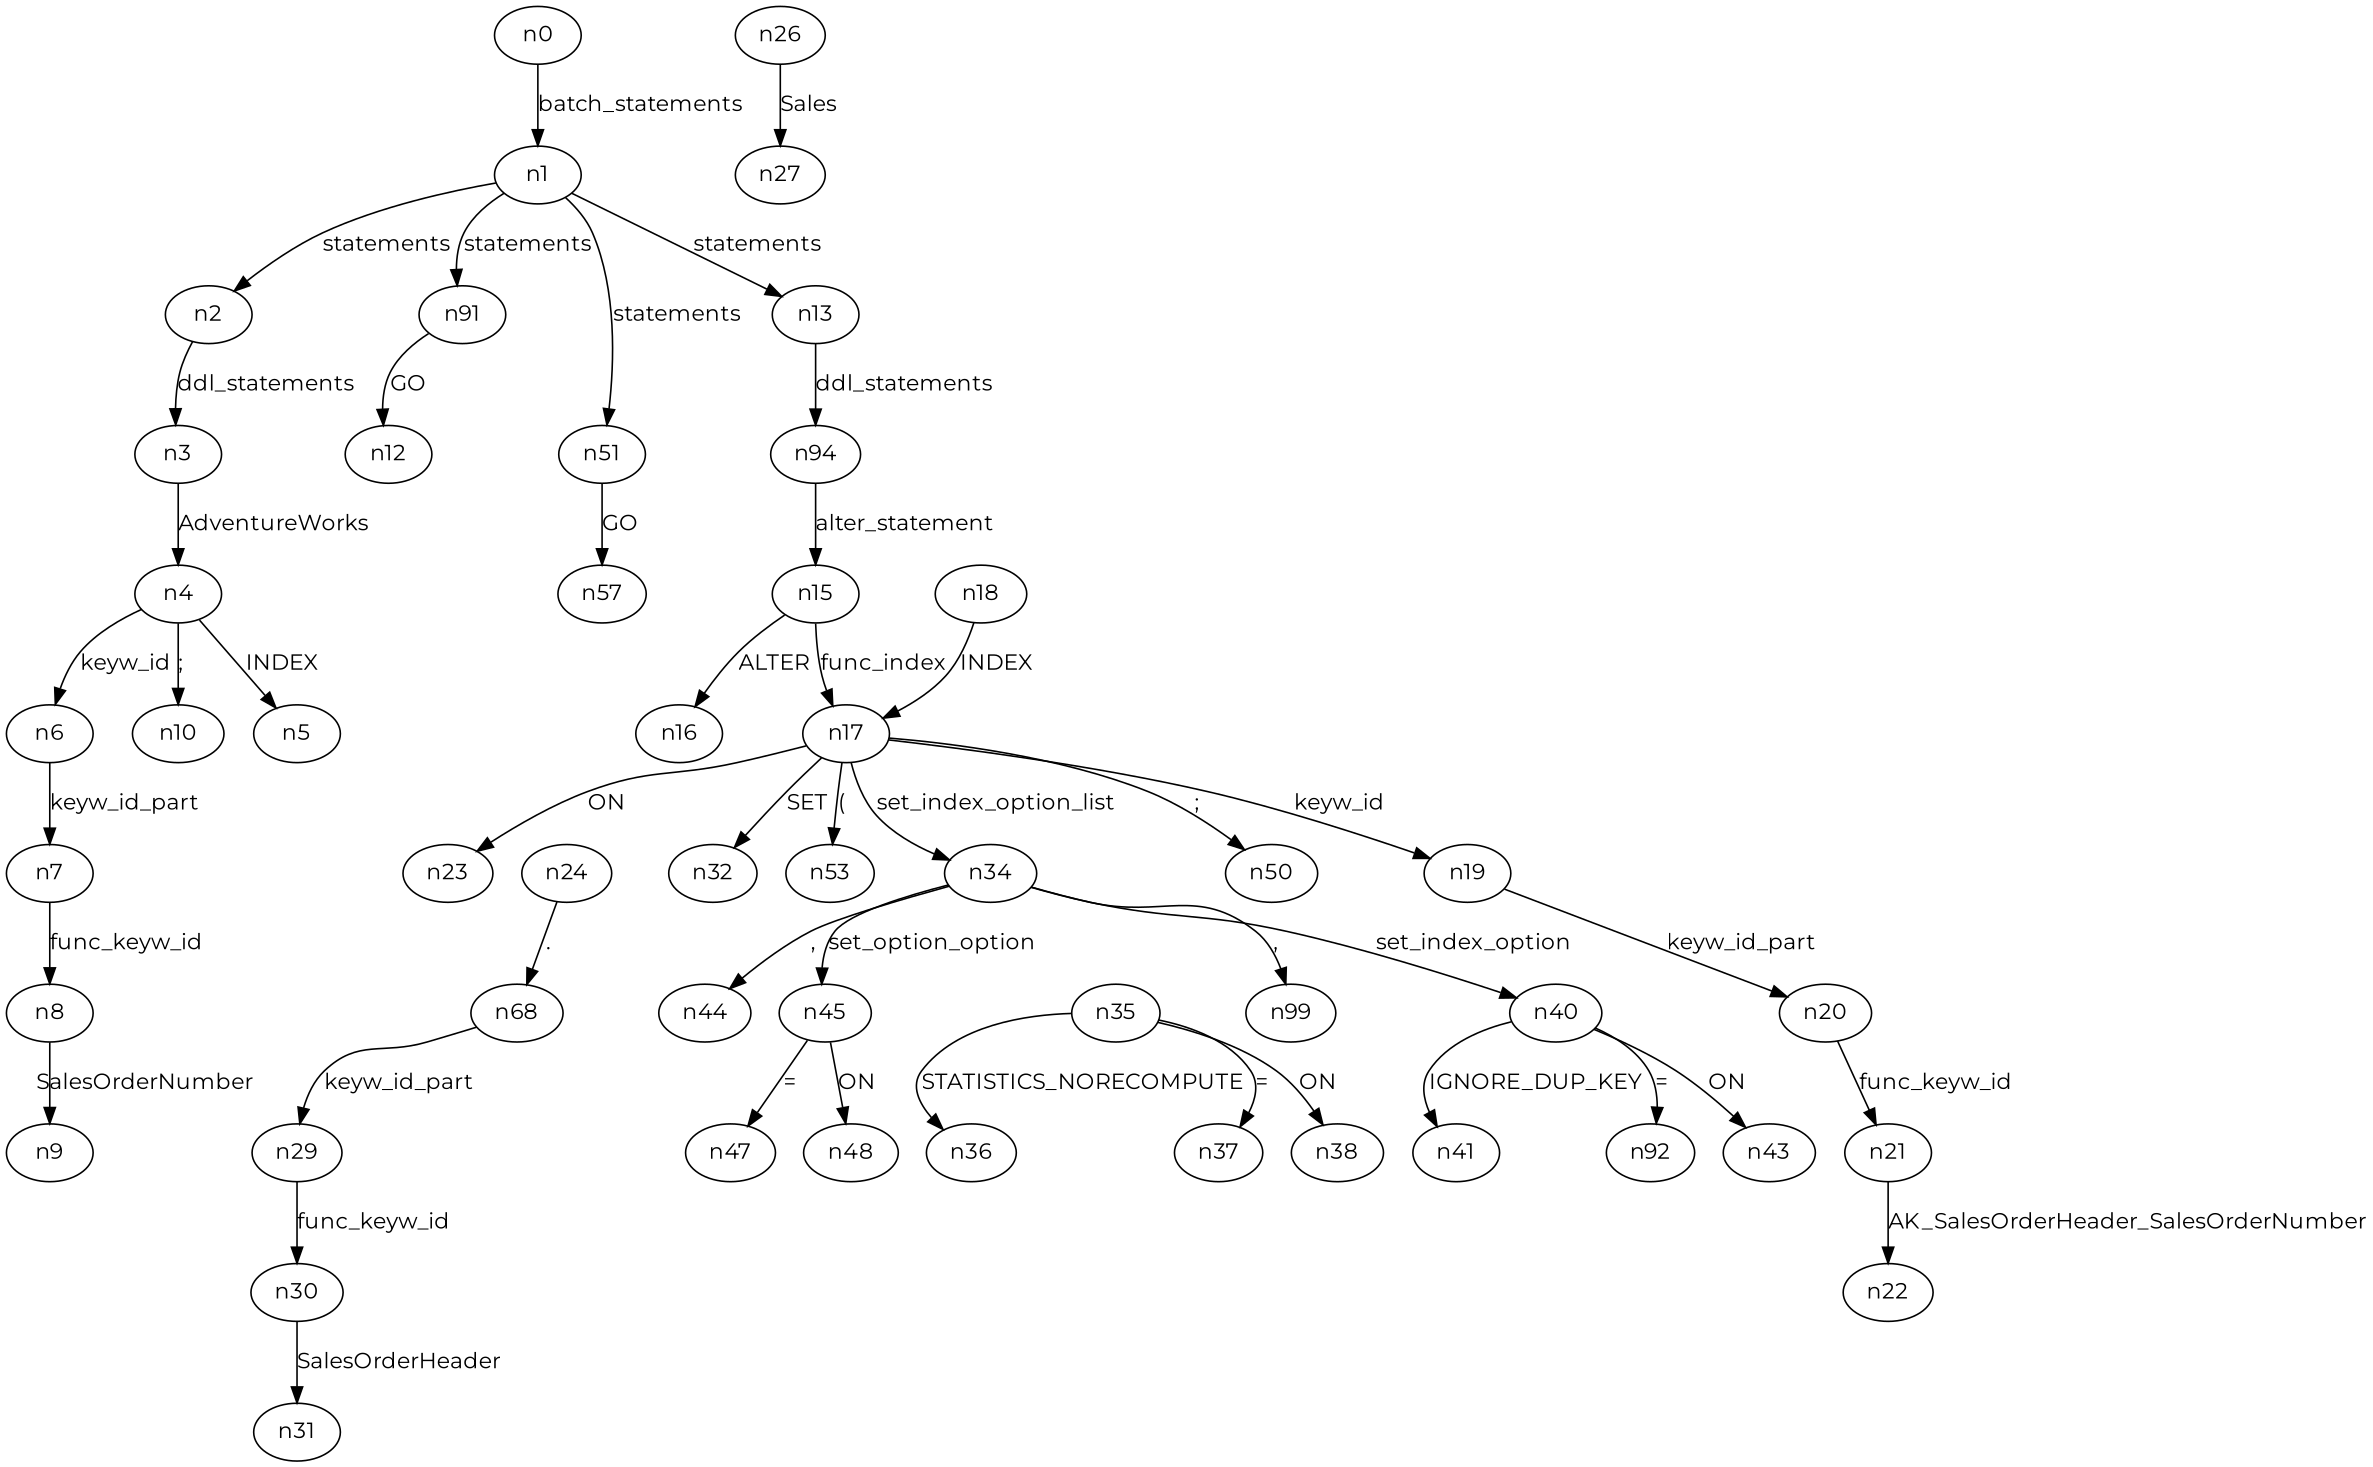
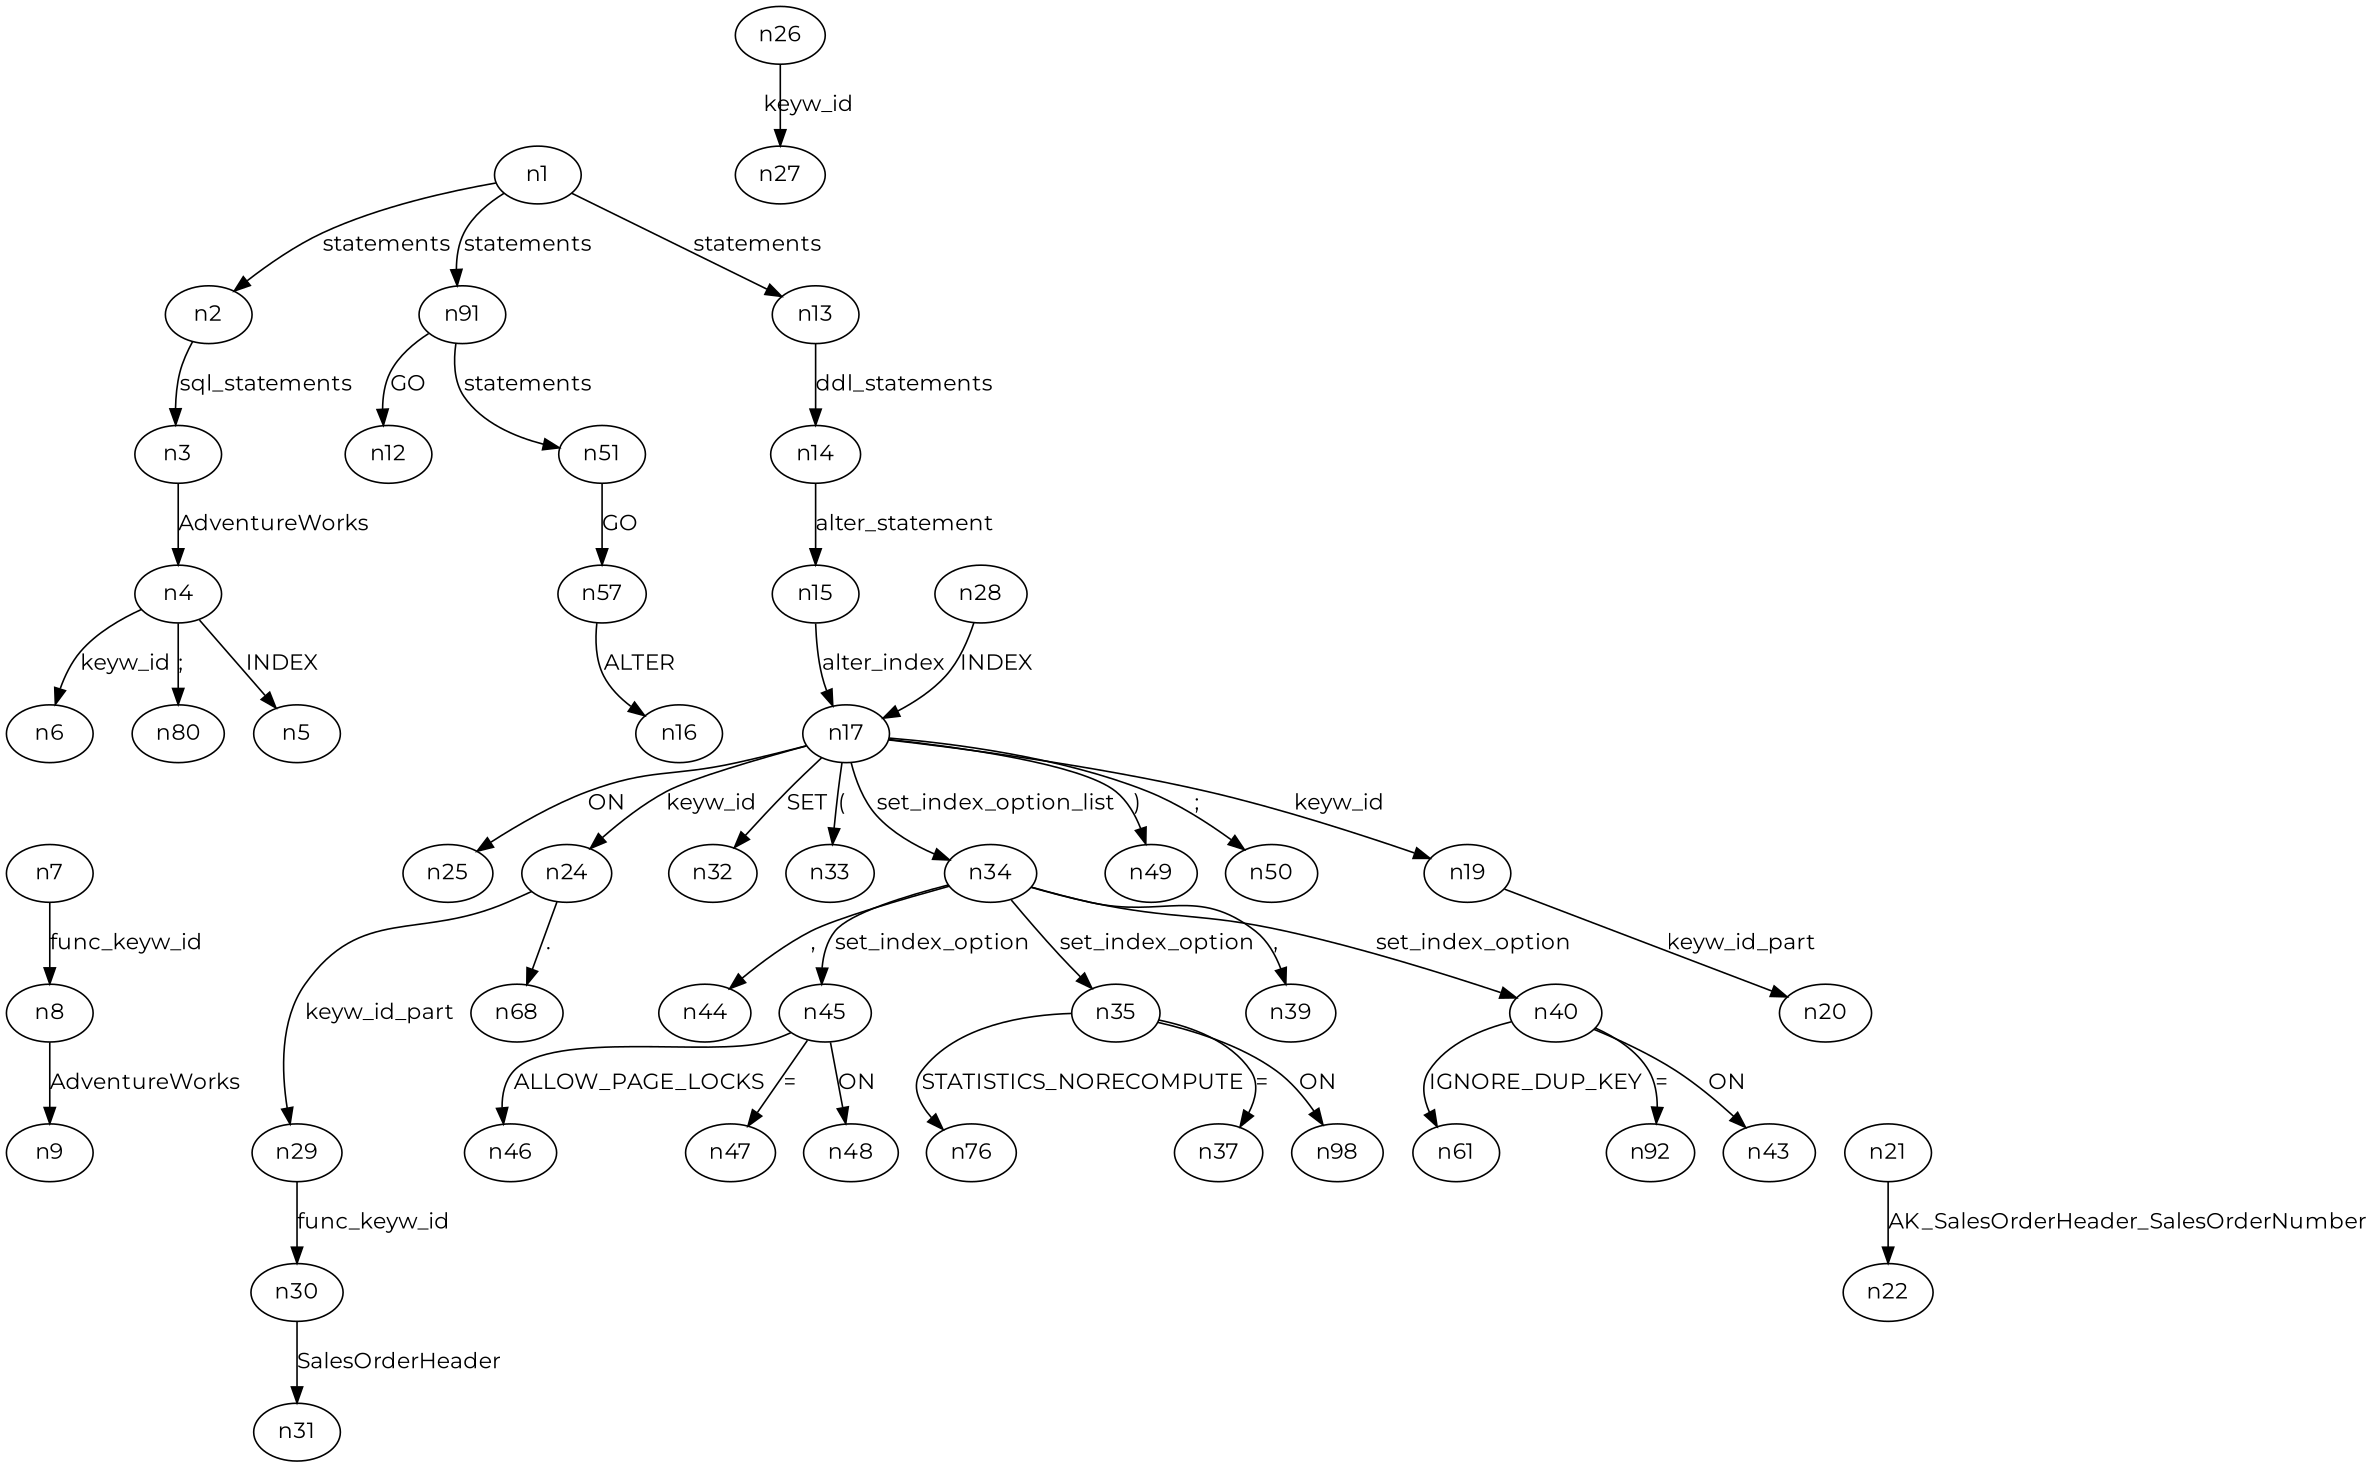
(538, 35) -> none
(809, 105) -> (809, 105)
(609, 298) -> (477, 411)
(267, 385) -> (267, 385)
(816, 454) -> (816, 454)
(981, 594) -> (981, 594)
(740, 650) -> (601, 670)
(884, 664) -> (884, 664)
(178, 734) -> (178, 734)
none -> (693, 780)
(50, 796) -> none
(448, 873) -> (448, 873)
(830, 873) -> (830, 873)
none -> (1151, 873)
none -> (1045, 939)
(933, 943) -> (933, 943)
(1291, 1013) -> (1291, 1013)
(378, 1049) -> (350, 943)
(1853, 1076) -> none
(145, 1083) -> (145, 1083)
none -> (511, 1153)
(971, 1153) -> (971, 1153)
(1337, 1153) -> (1337, 1153)
(1456, 1153) -> (1456, 1153)
